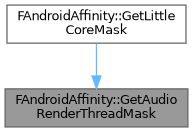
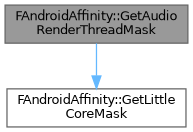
(96, 60) -> (96, 60)
